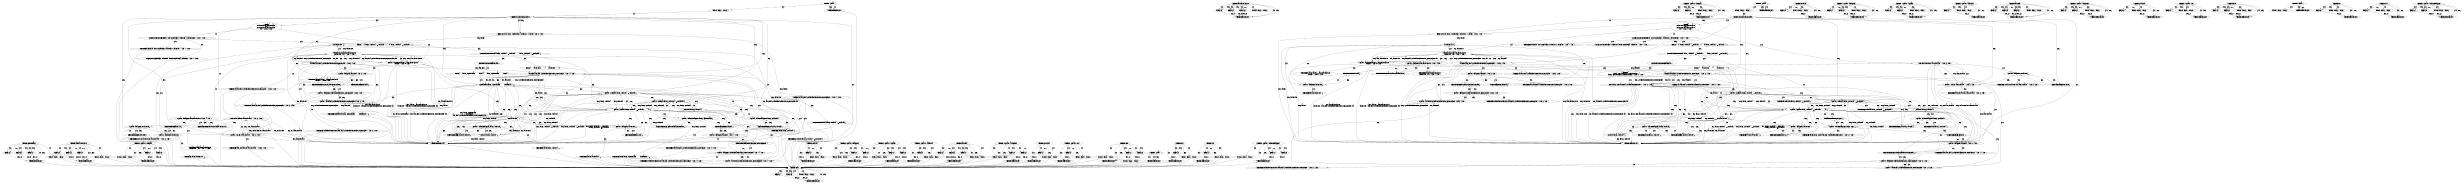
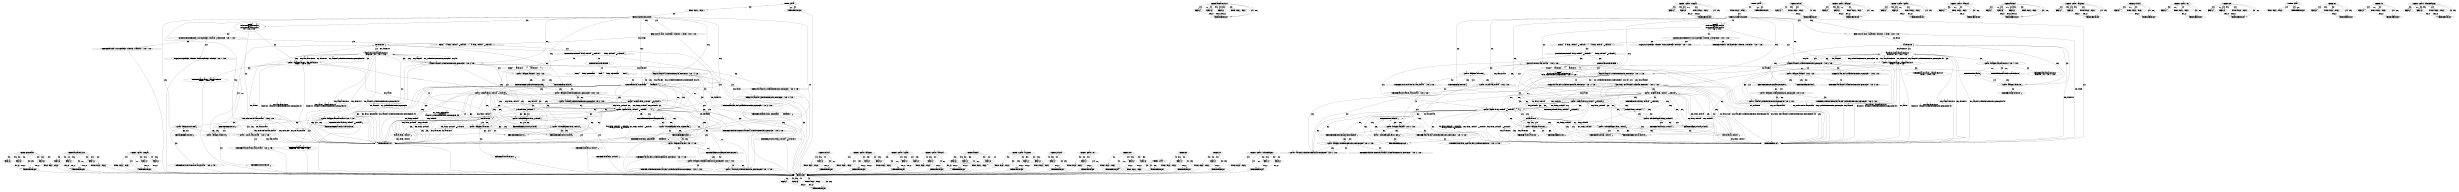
none -> (666, 122)
(1840, 122) -> (1394, 131)
